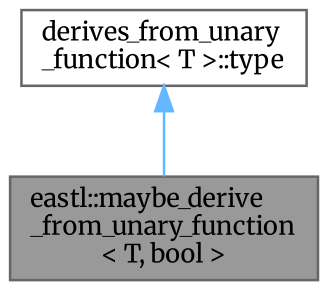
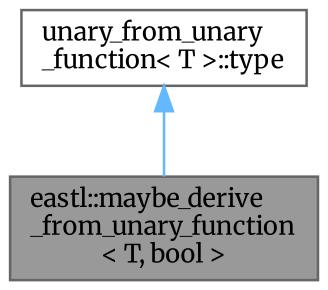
(164, 48) -> (164, 48)
